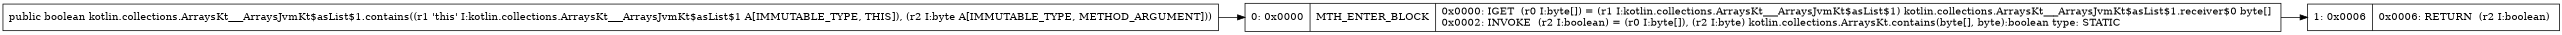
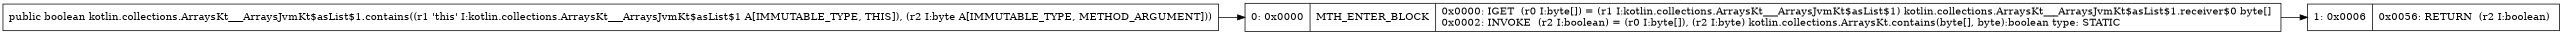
(2466, 17) -> (2466, 17)
